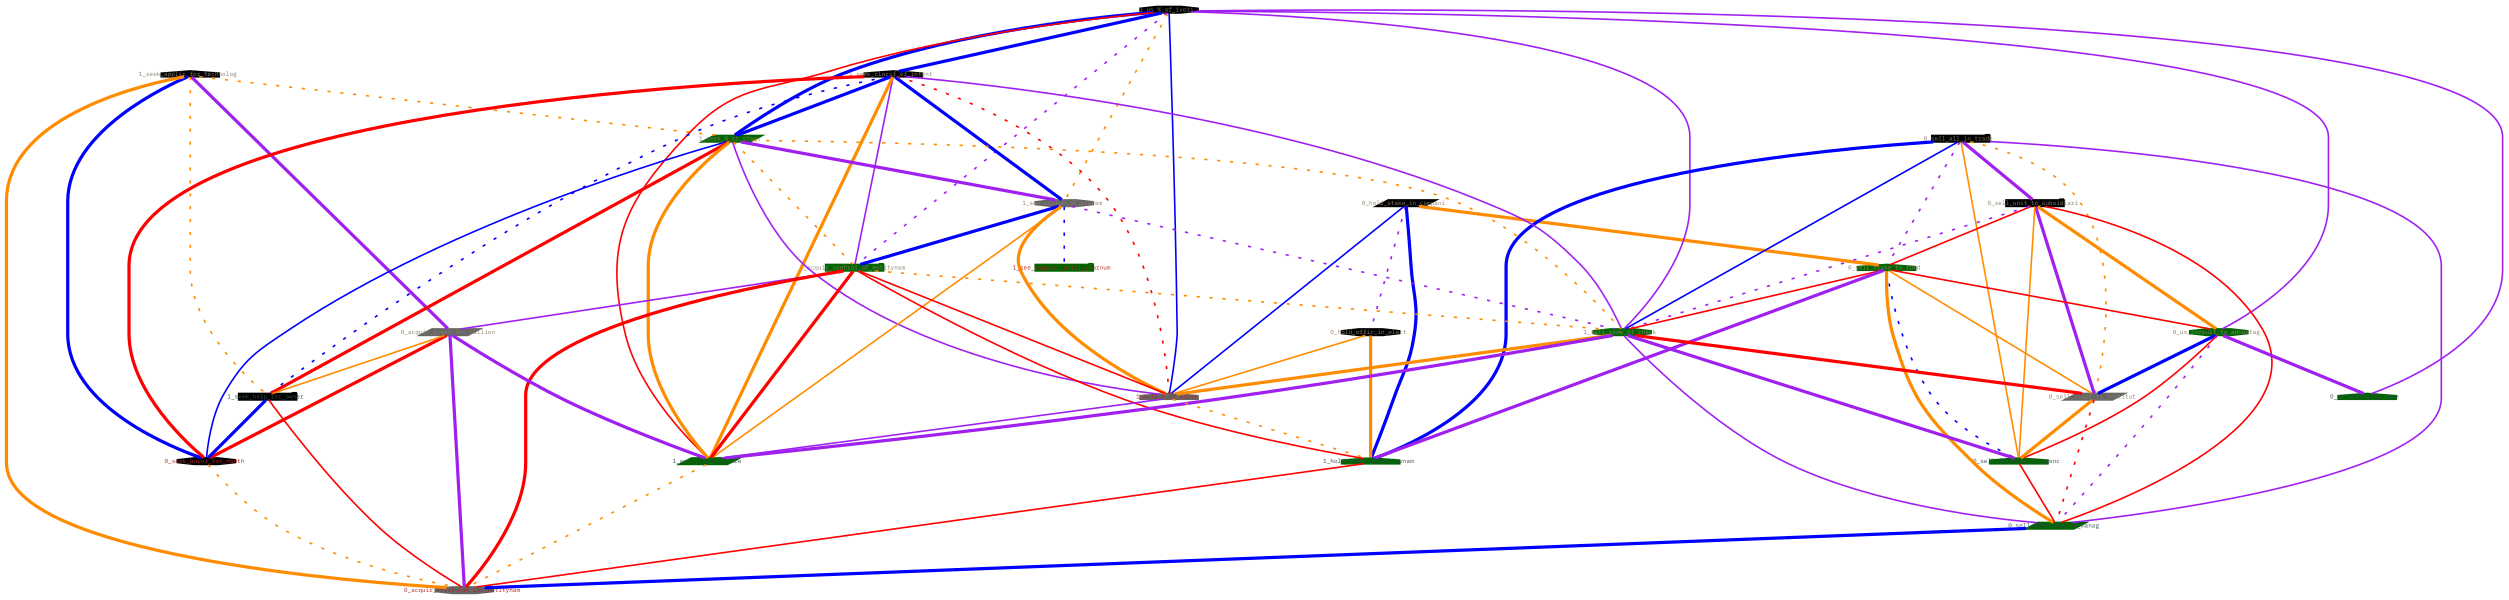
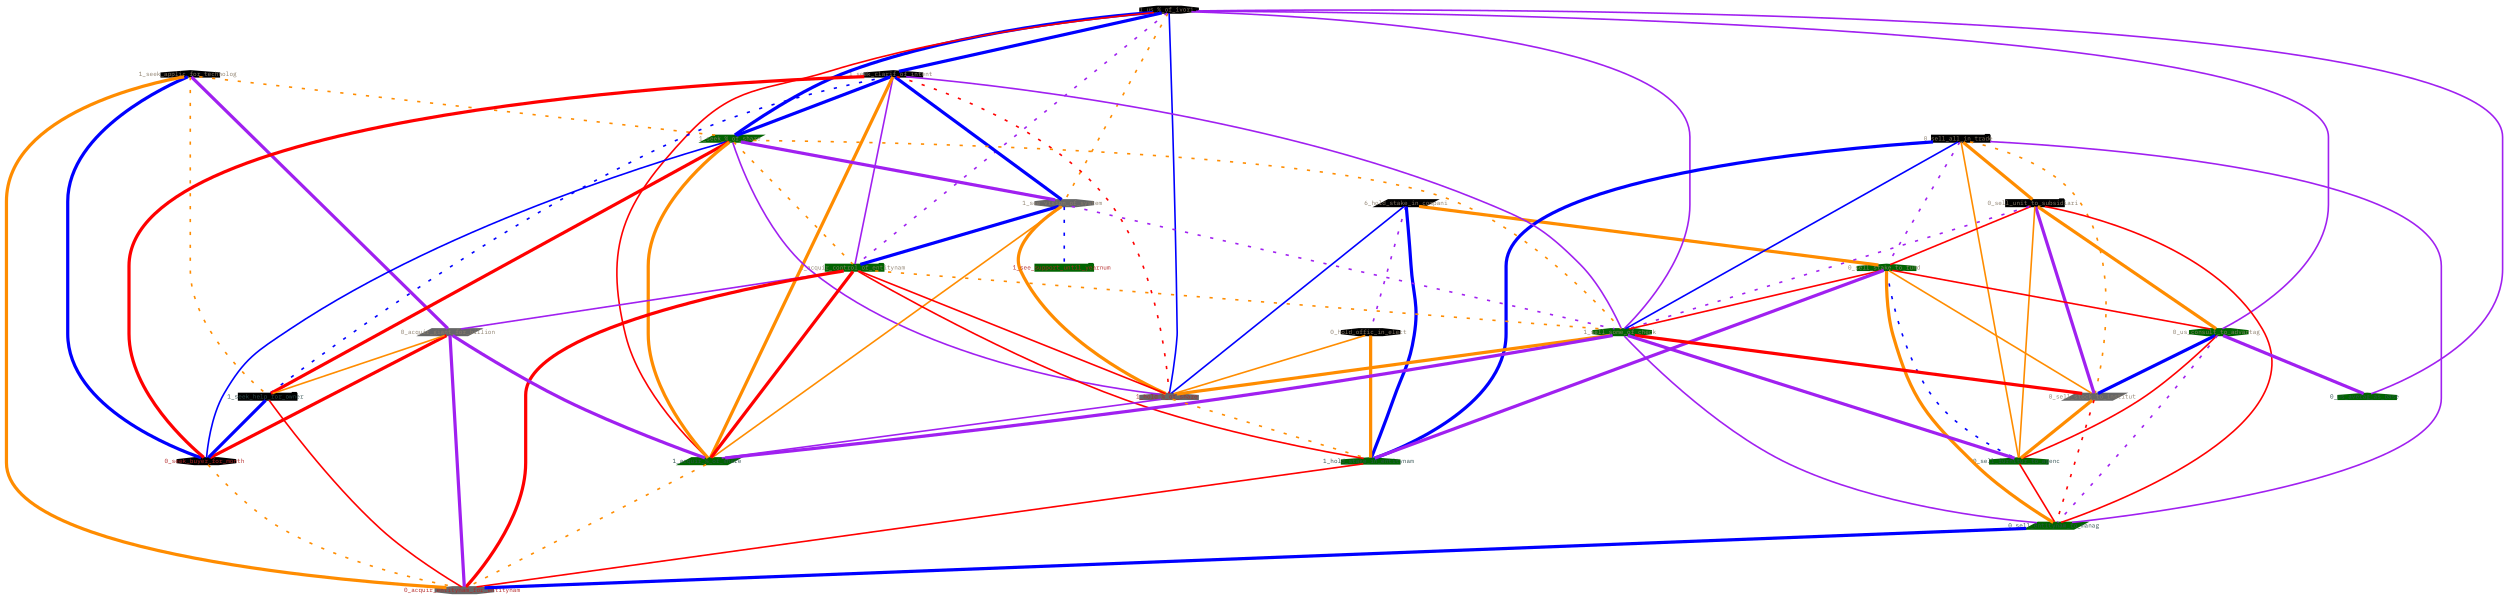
(1998, 171) -> (1998, 171)
(1406, 203) -> (1406, 203)
